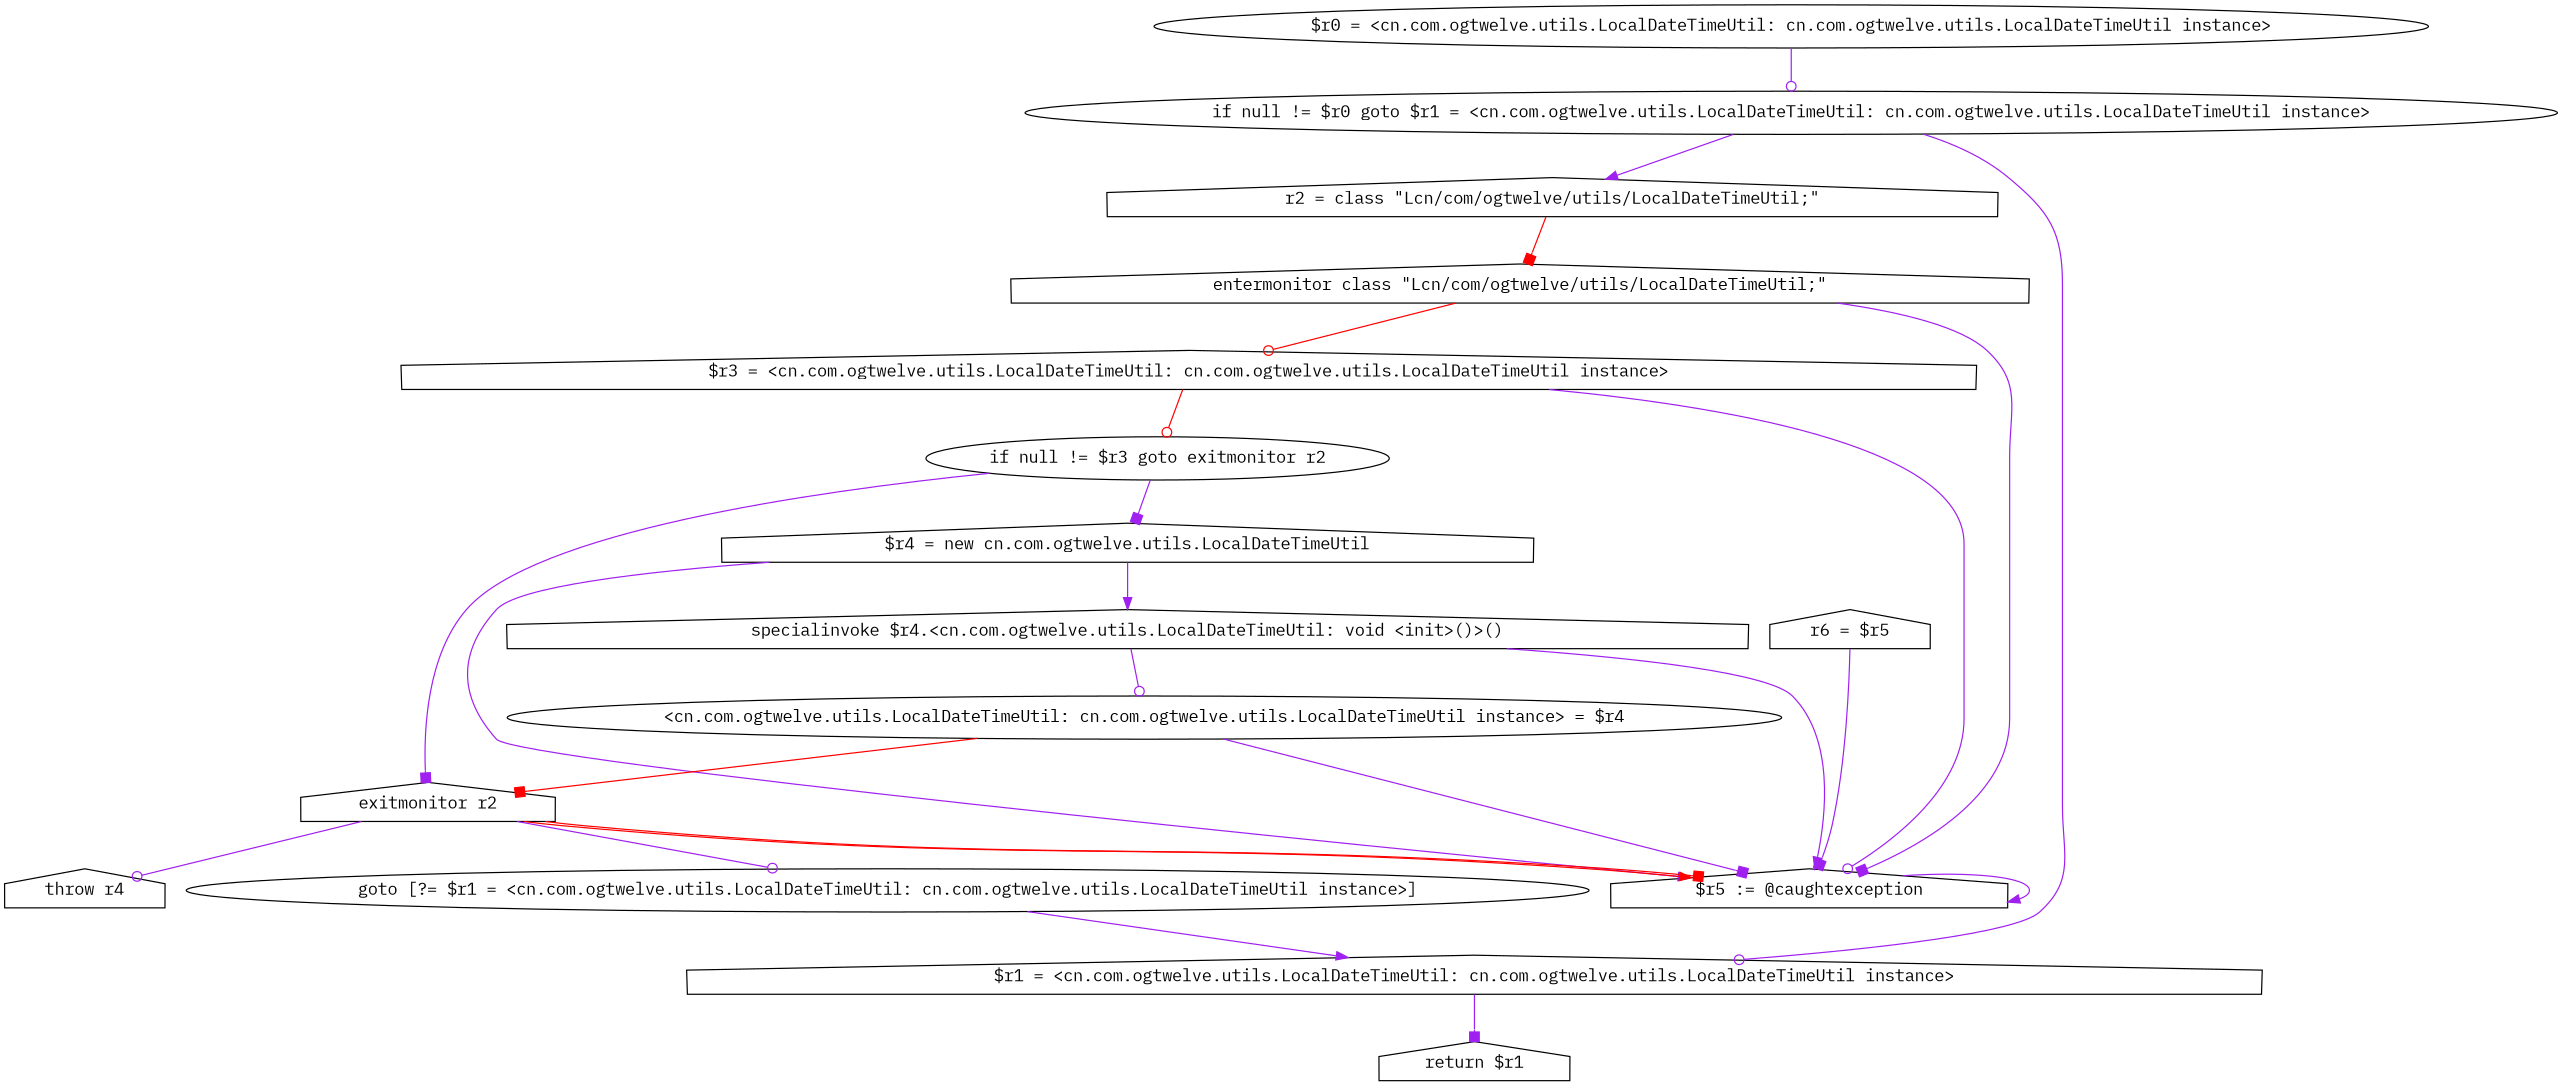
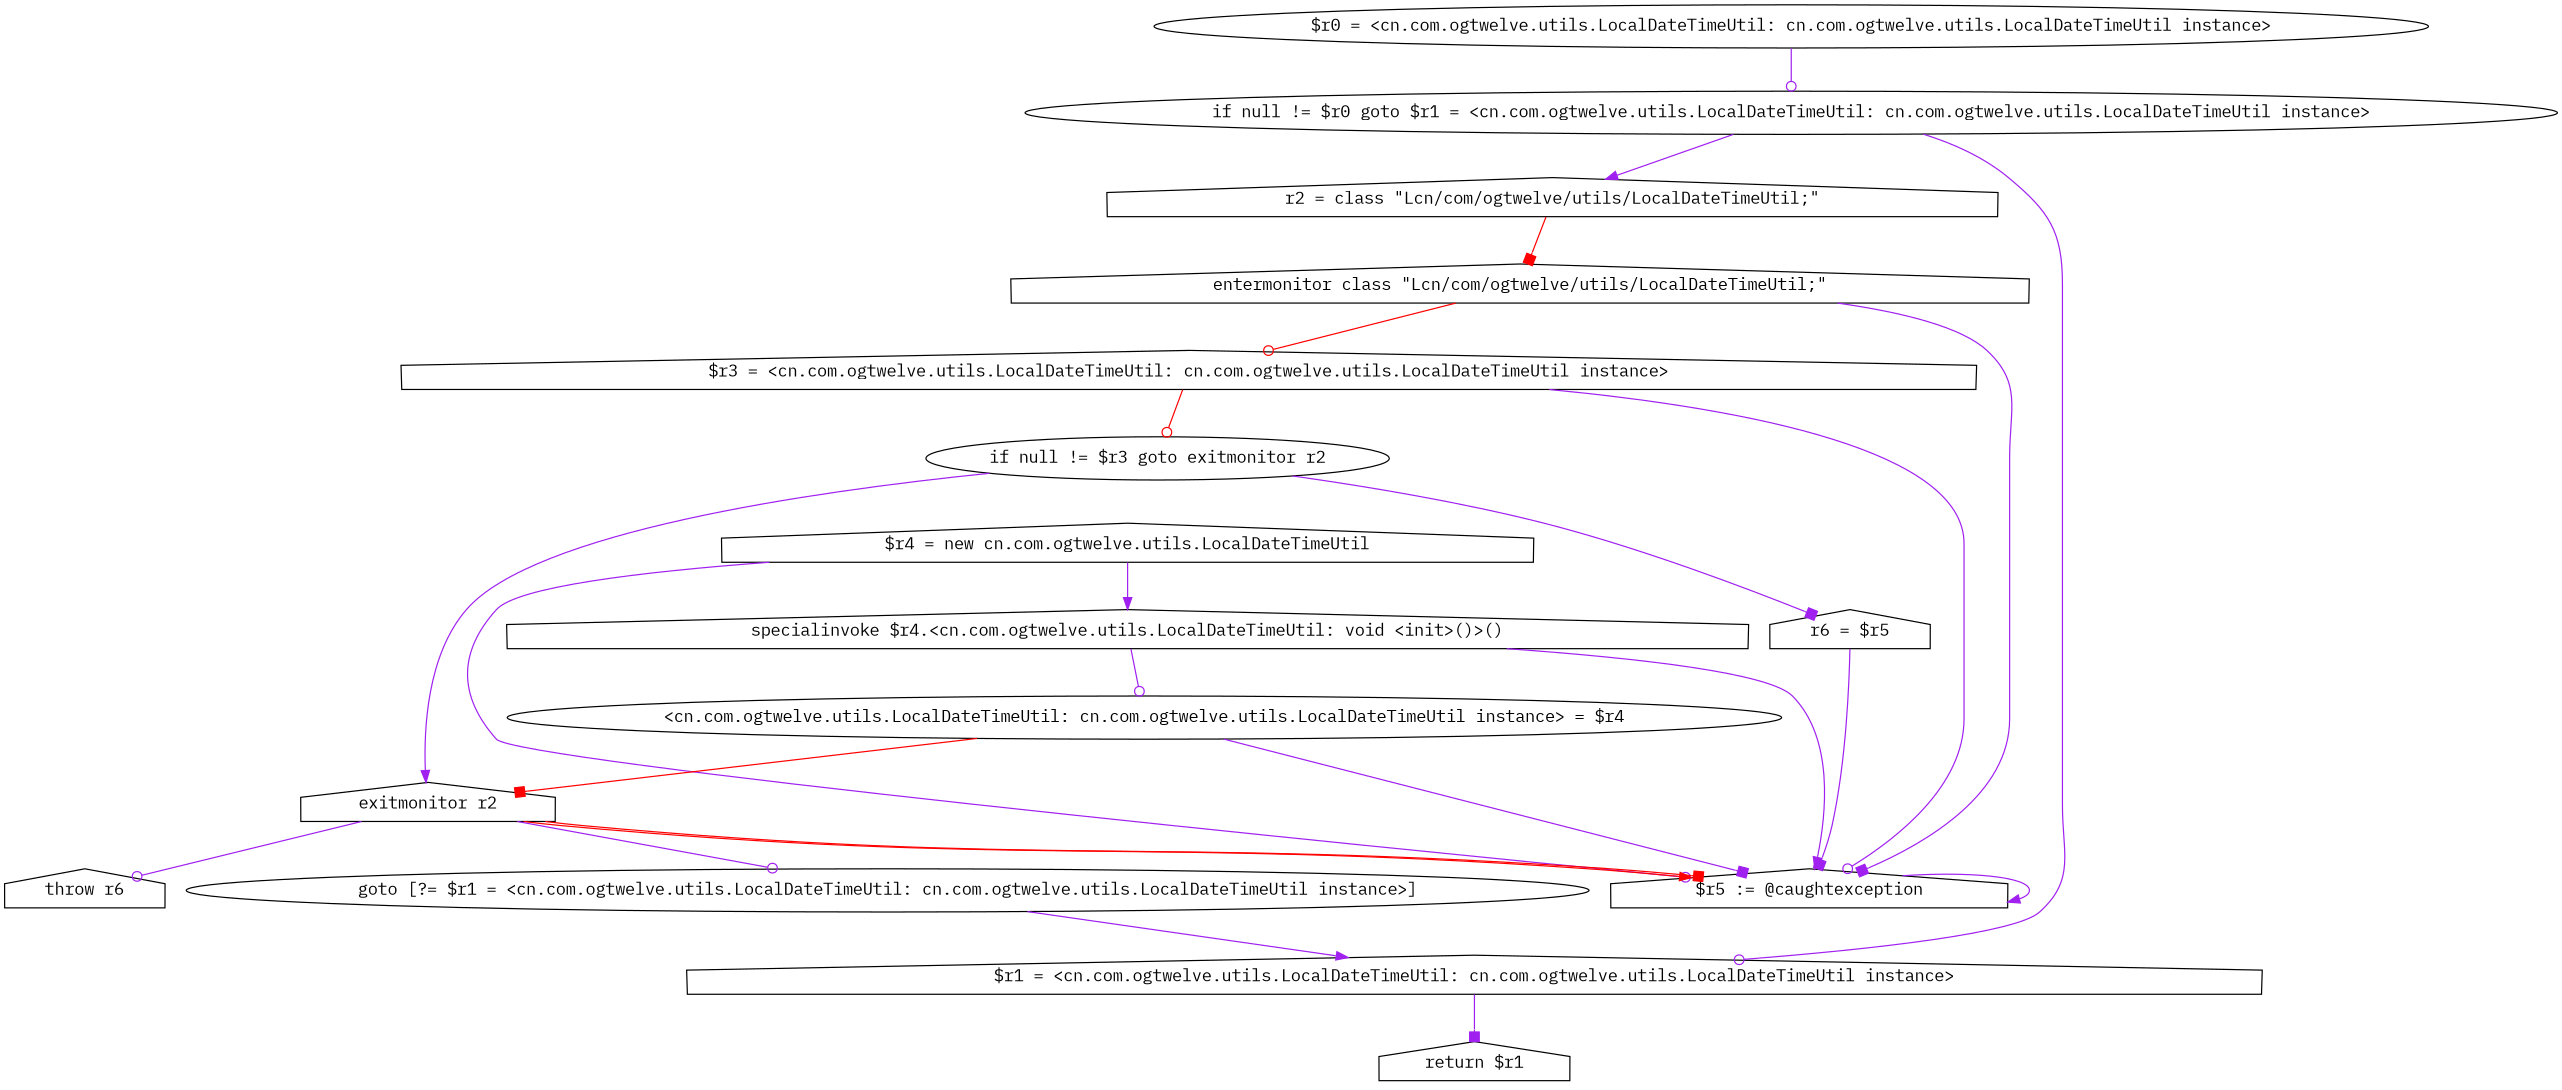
(1145, 496) -> (1553, 526)
(636, 532) -> (636, 532)
(876, 793) -> (876, 793)
(85, 890) -> (85, 890)
